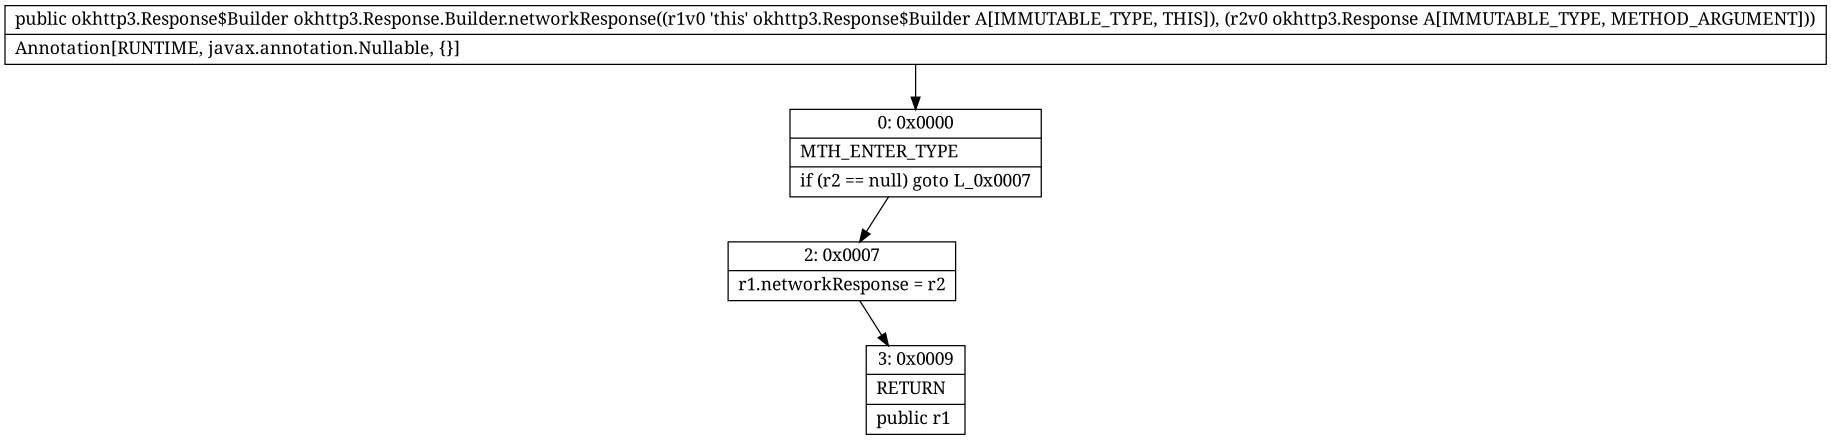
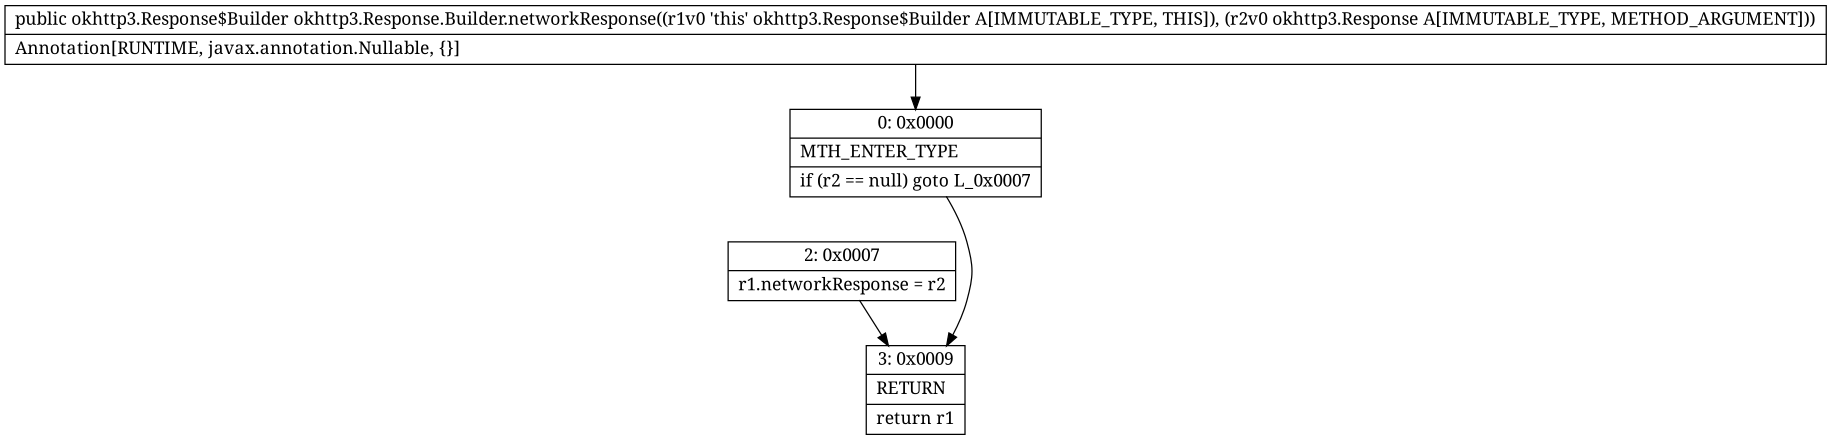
(878, 214) -> (972, 265)
(914, 419) -> (916, 419)
